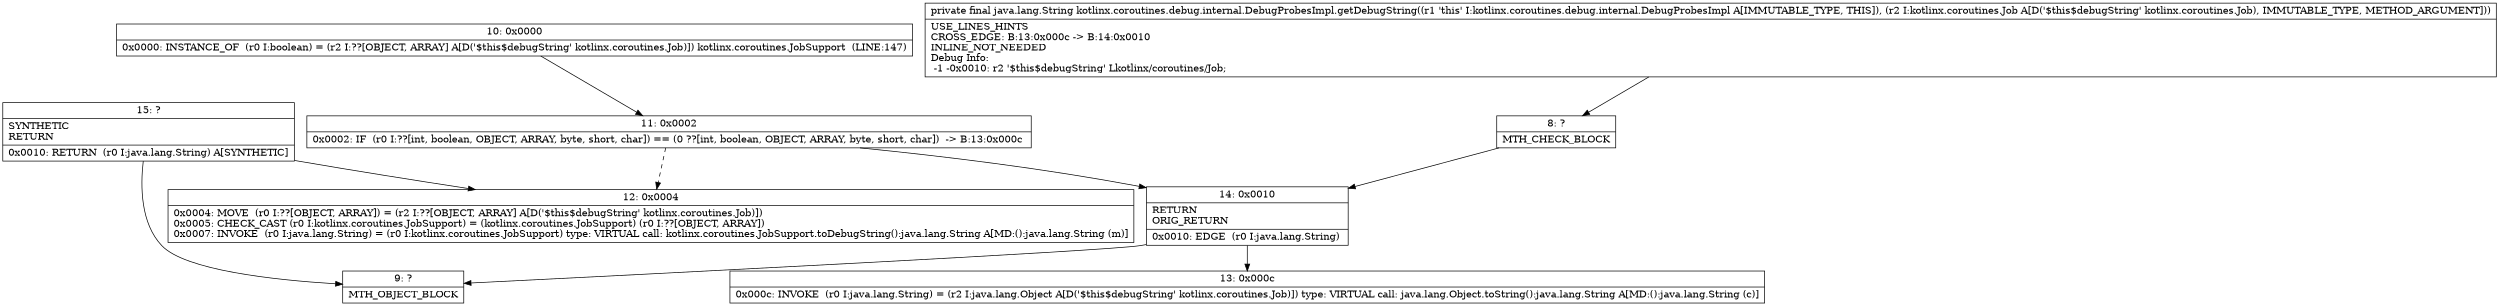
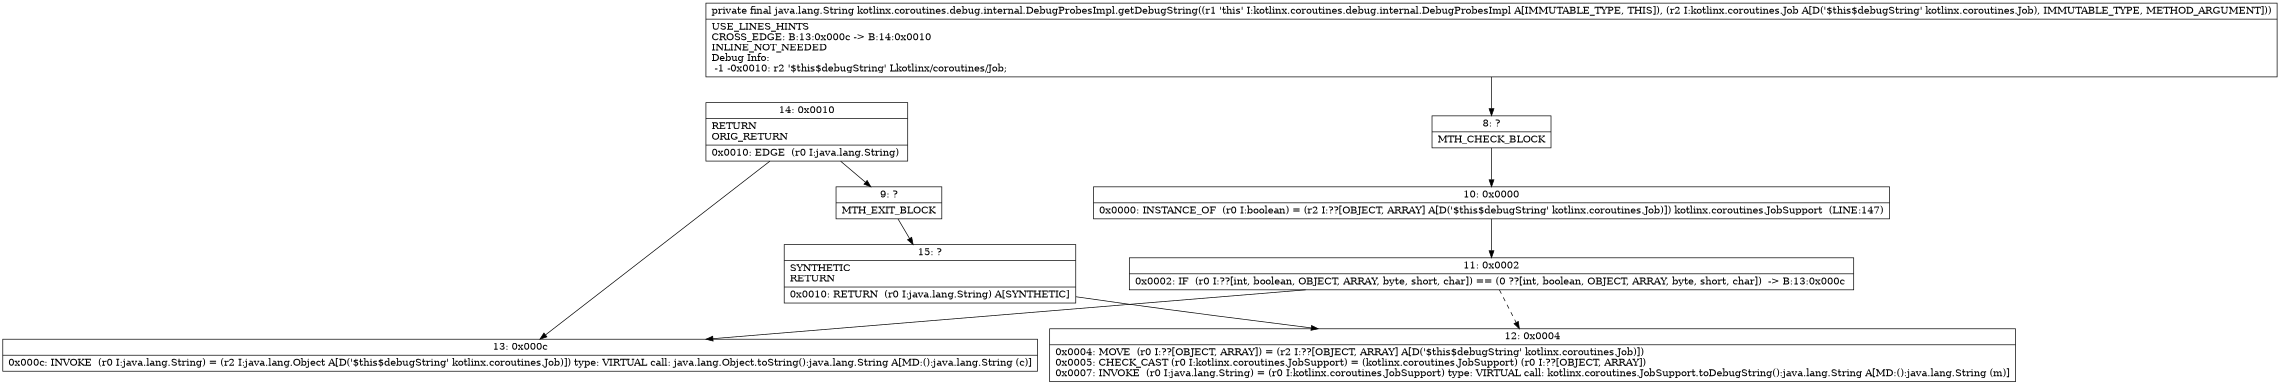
(1000, 164) -> (1009, 314)
(1427, 167) -> (1492, 164)
(202, 265) -> (904, 229)
(403, 295) -> (889, 210)
